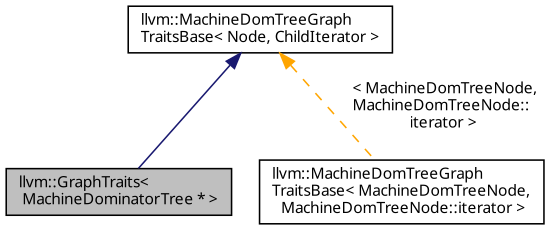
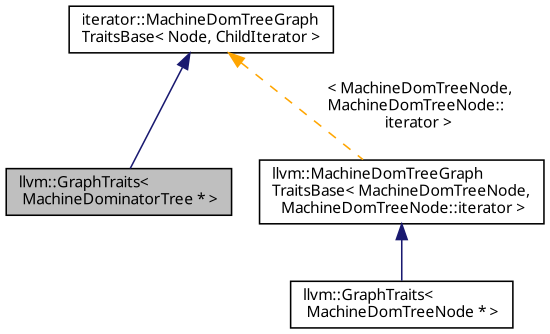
(260, 30) -> (201, 30)
none -> (402, 305)
